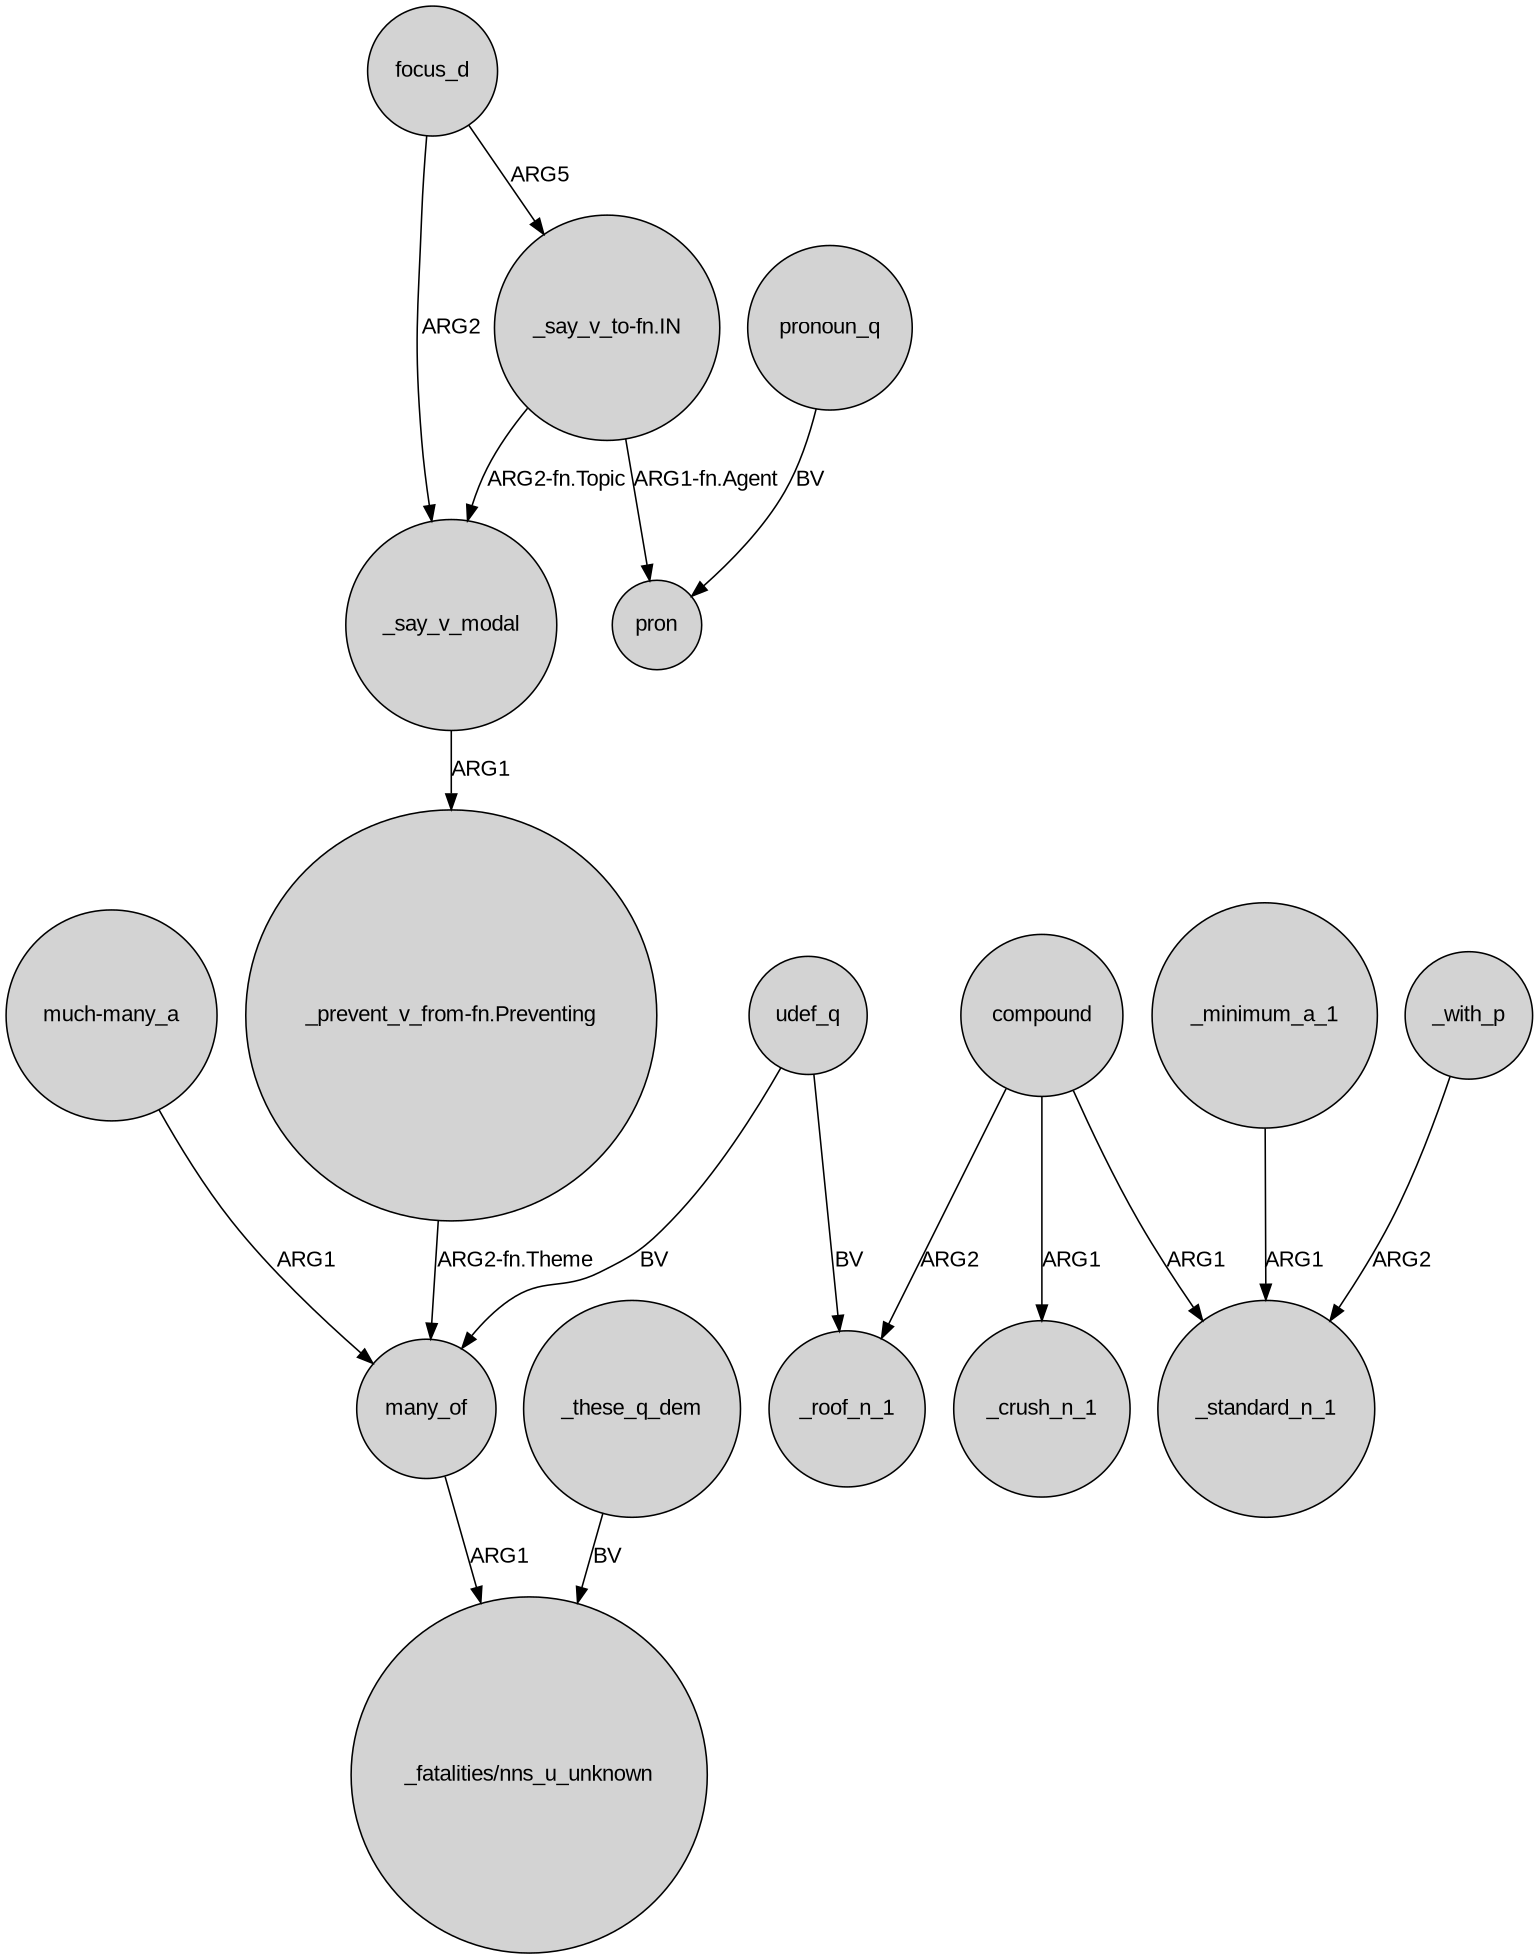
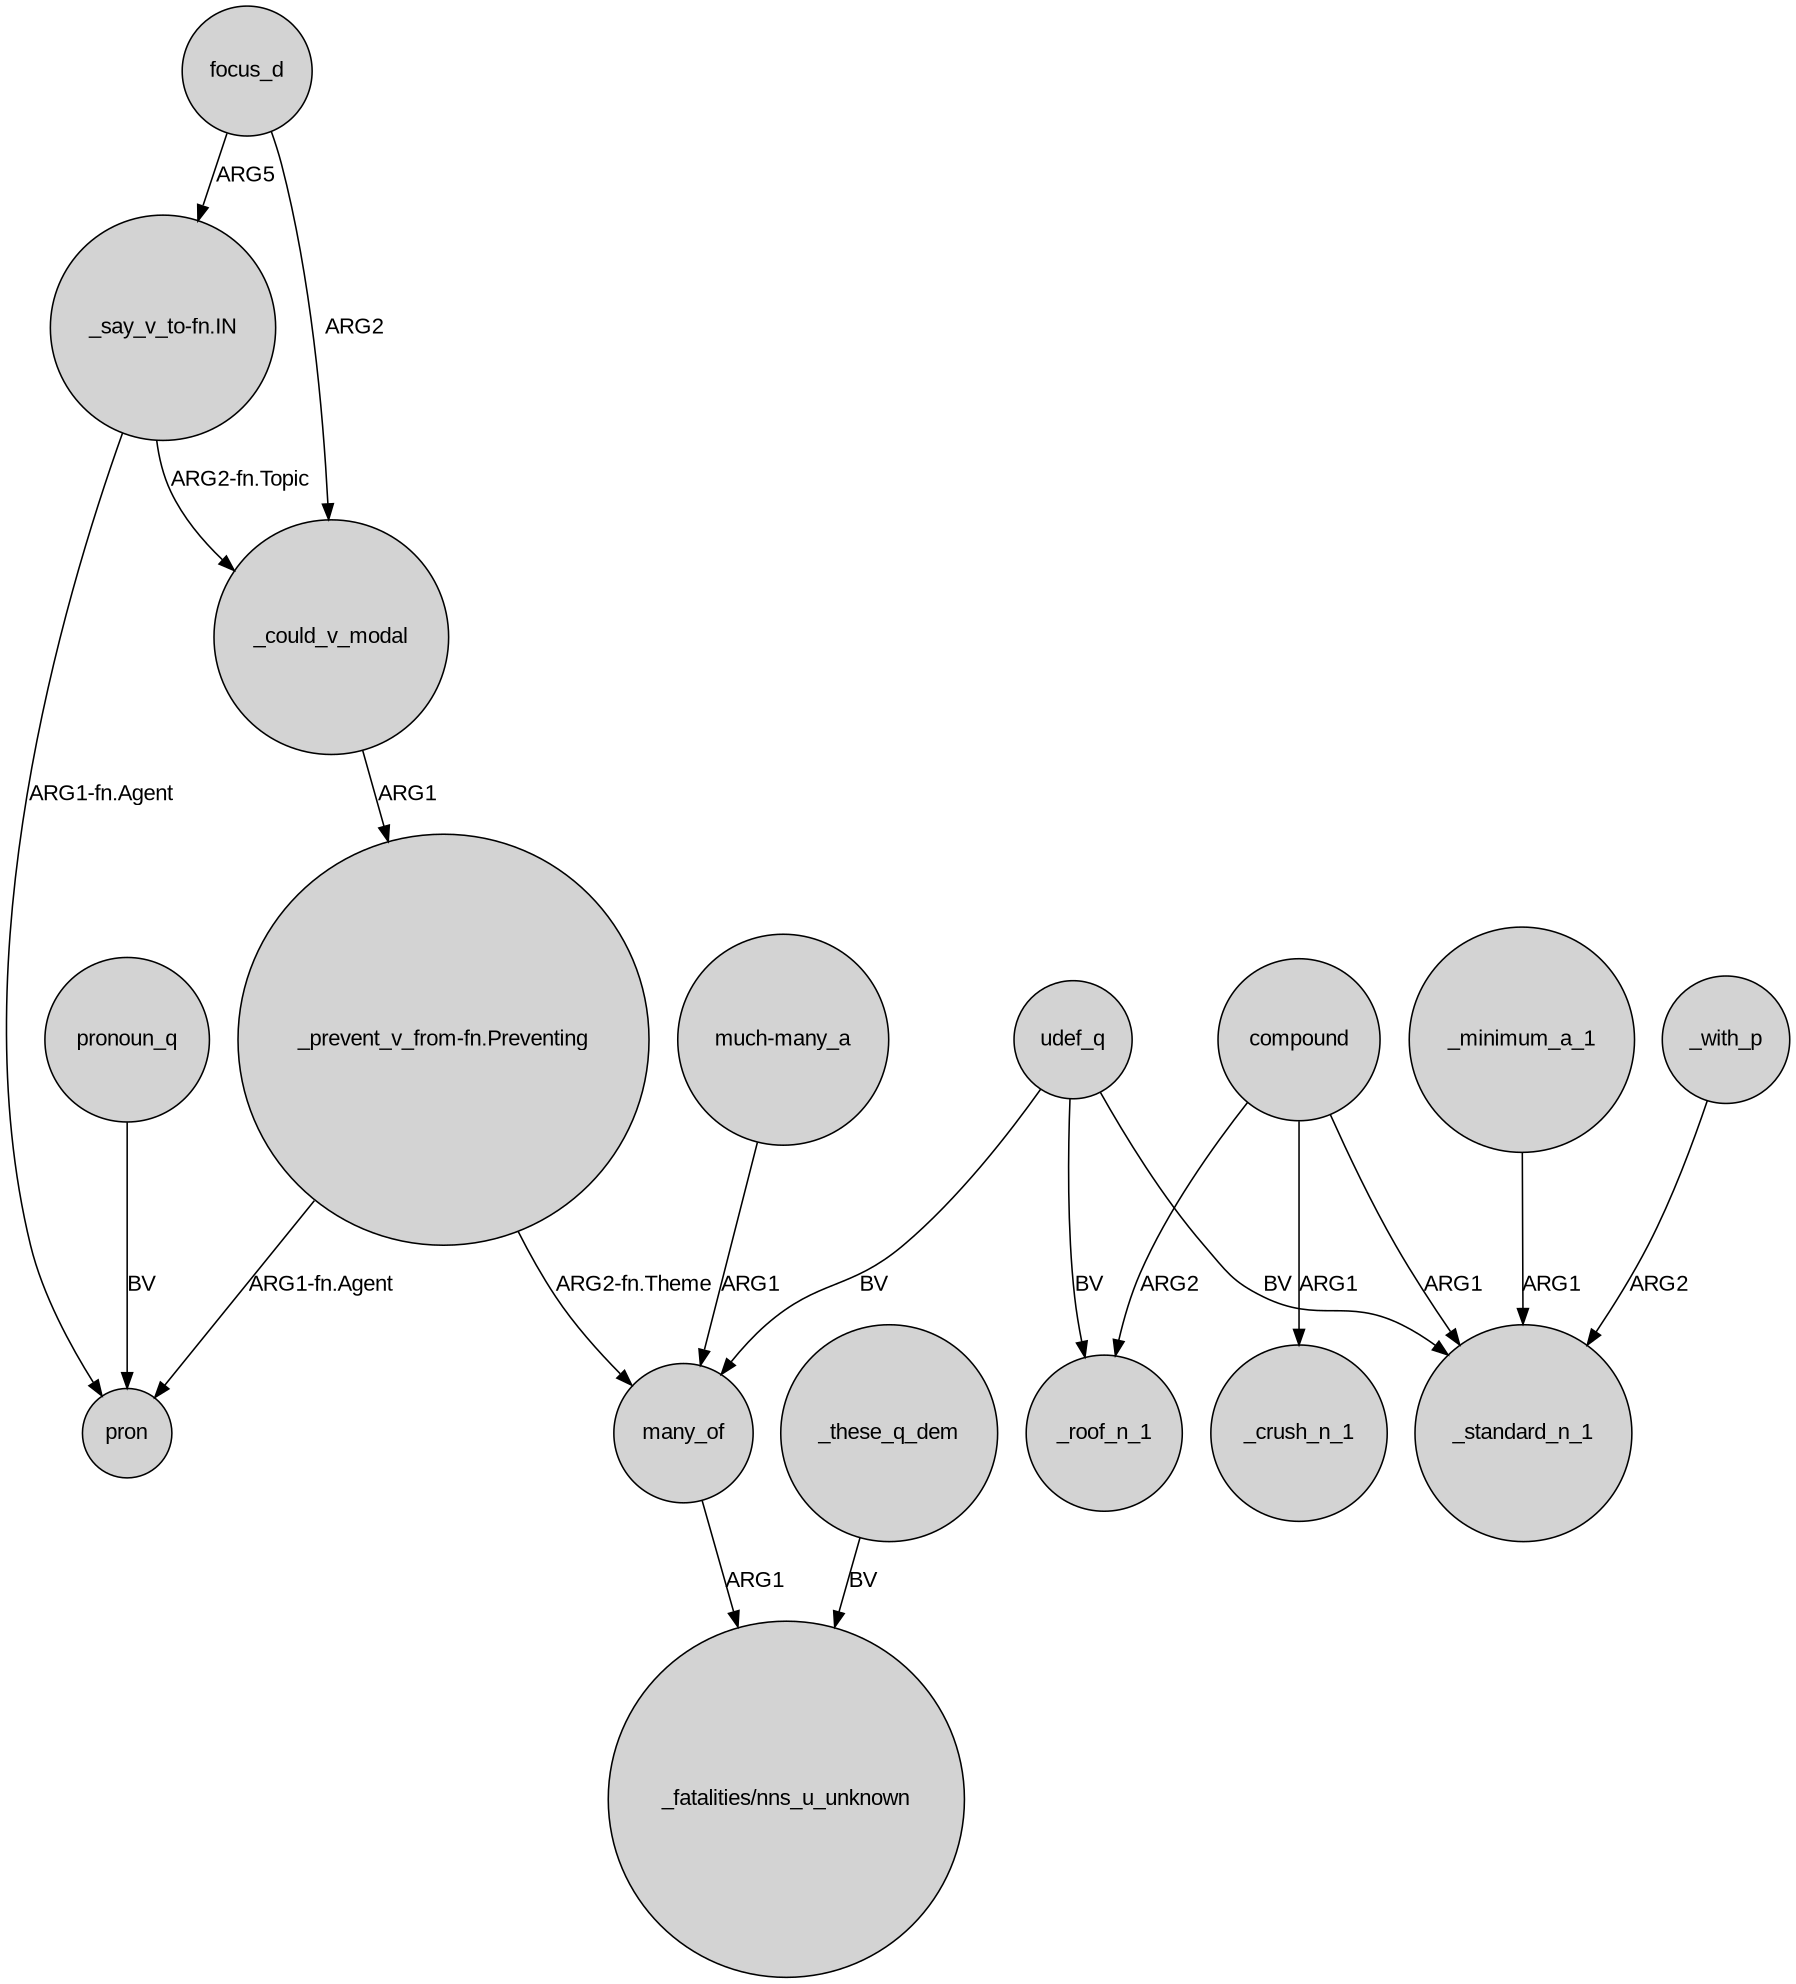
(451, 625) -> (331, 637)
none -> (1229, 1274)
none -> (240, 1293)
